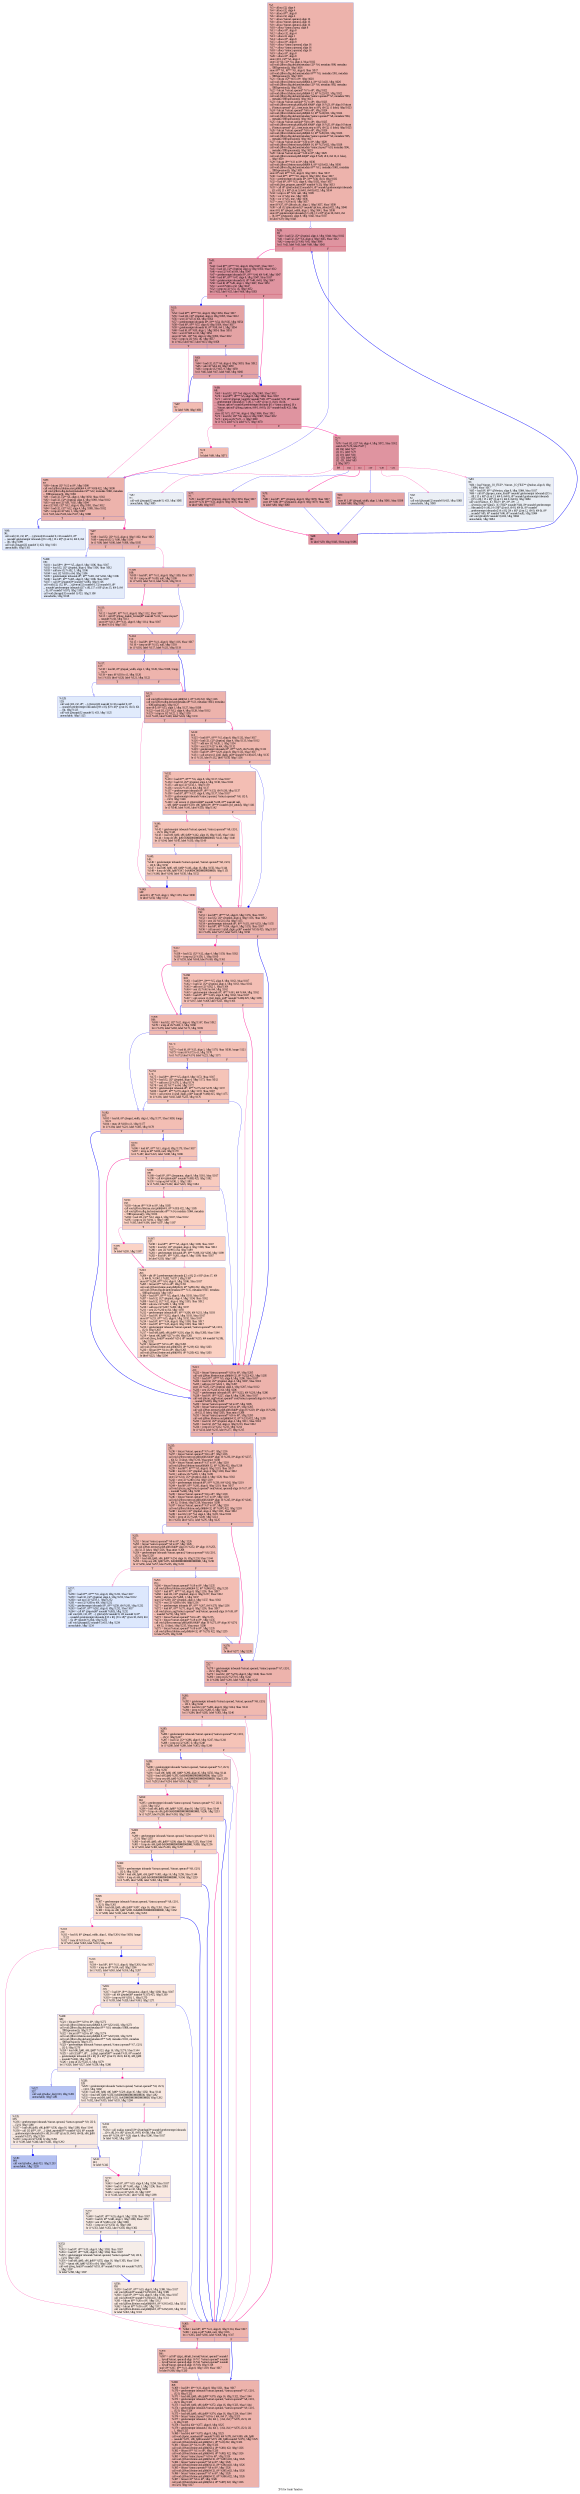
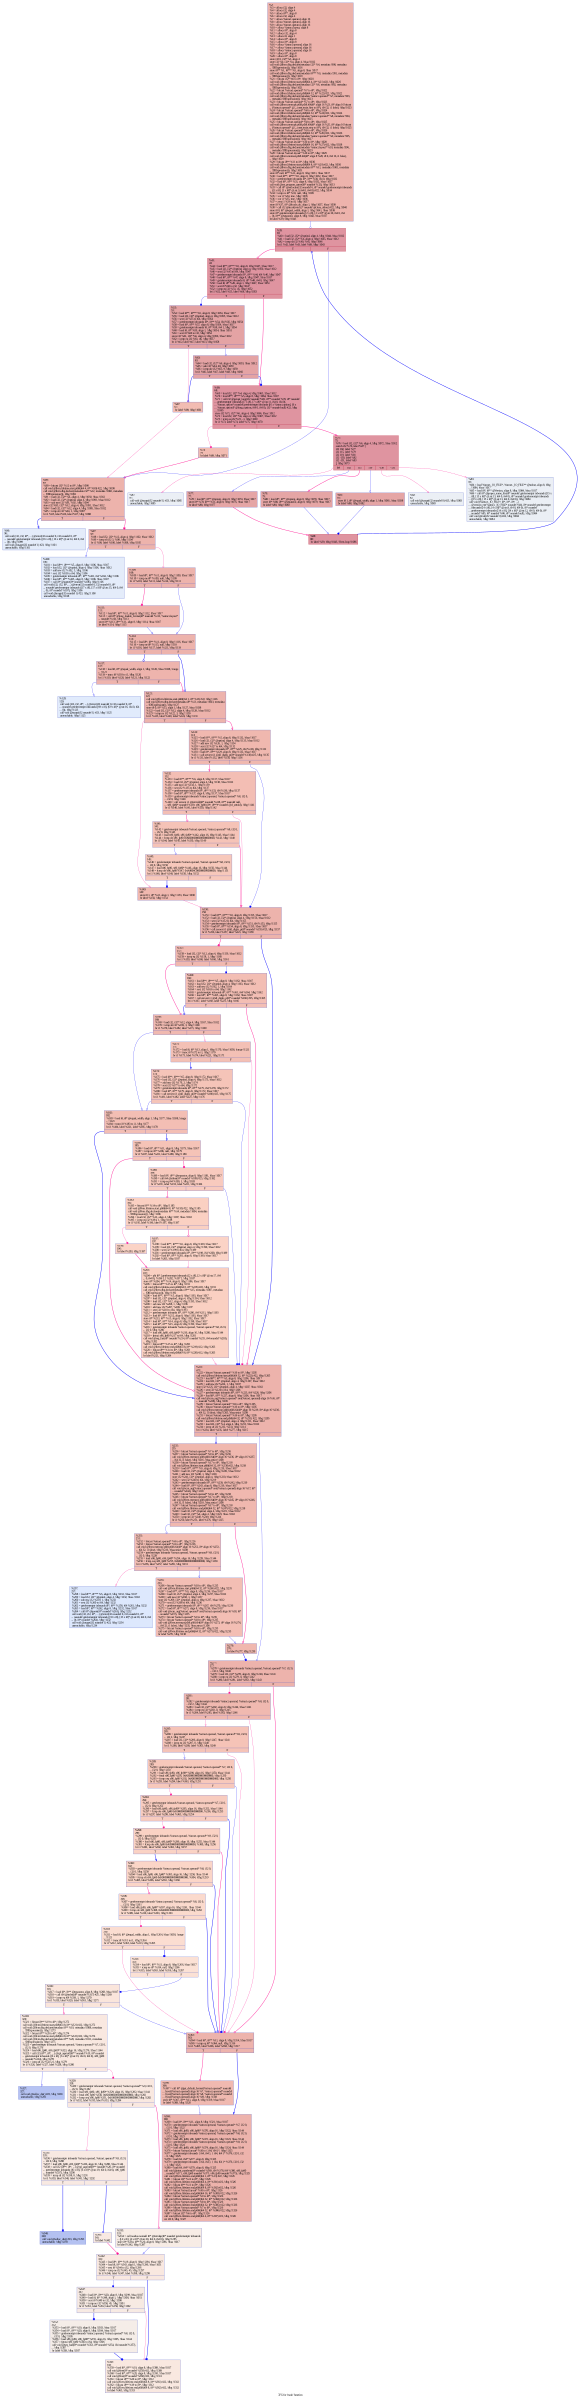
(213, 894) -> none
(180, 1755) -> (184, 1755)
(222, 2069) -> (225, 1925)
(188, 2318) -> none
